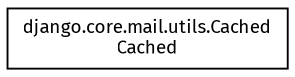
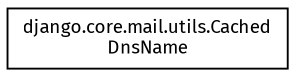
(148, 39) -> (148, 39)
